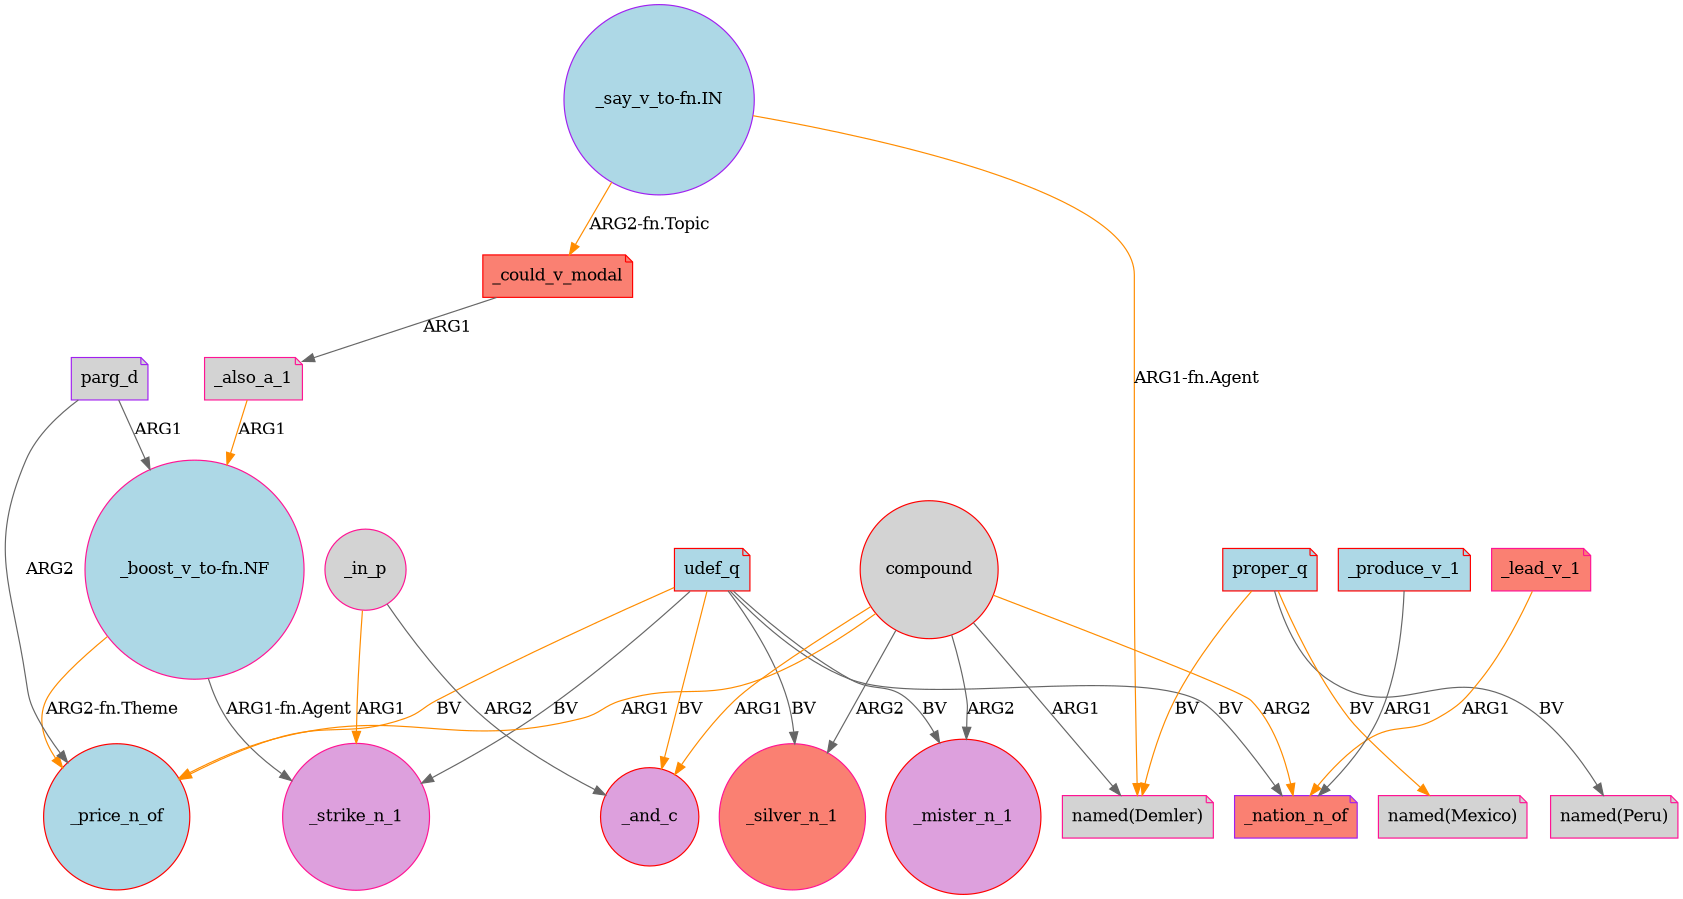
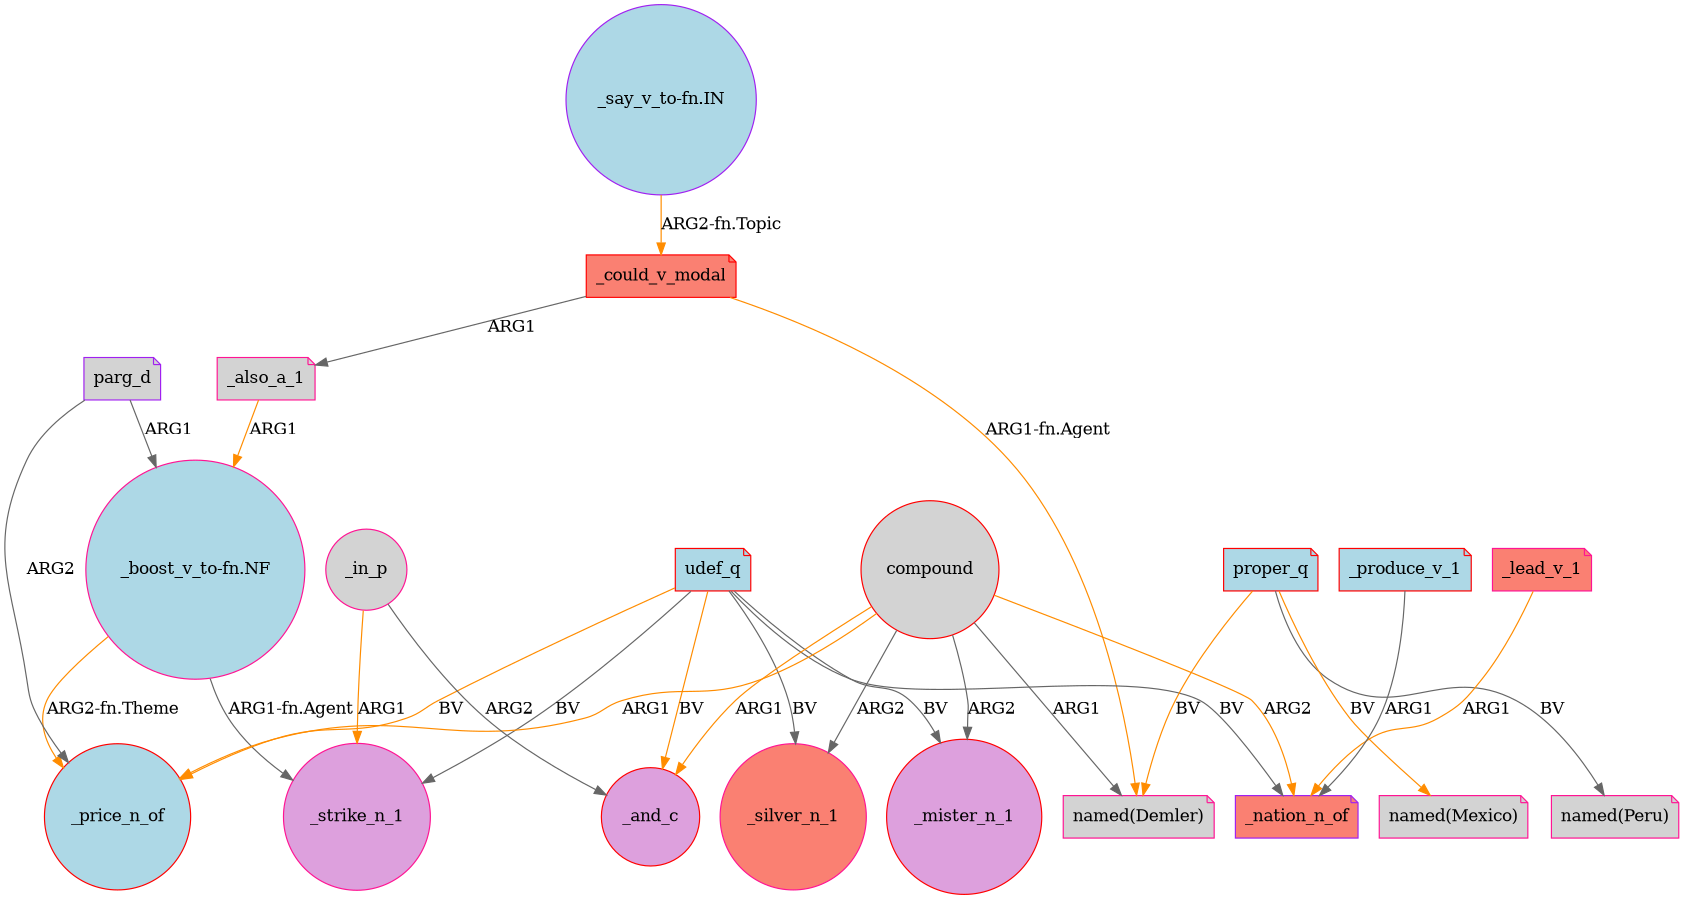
(1134, 315) -> (1017, 470)
